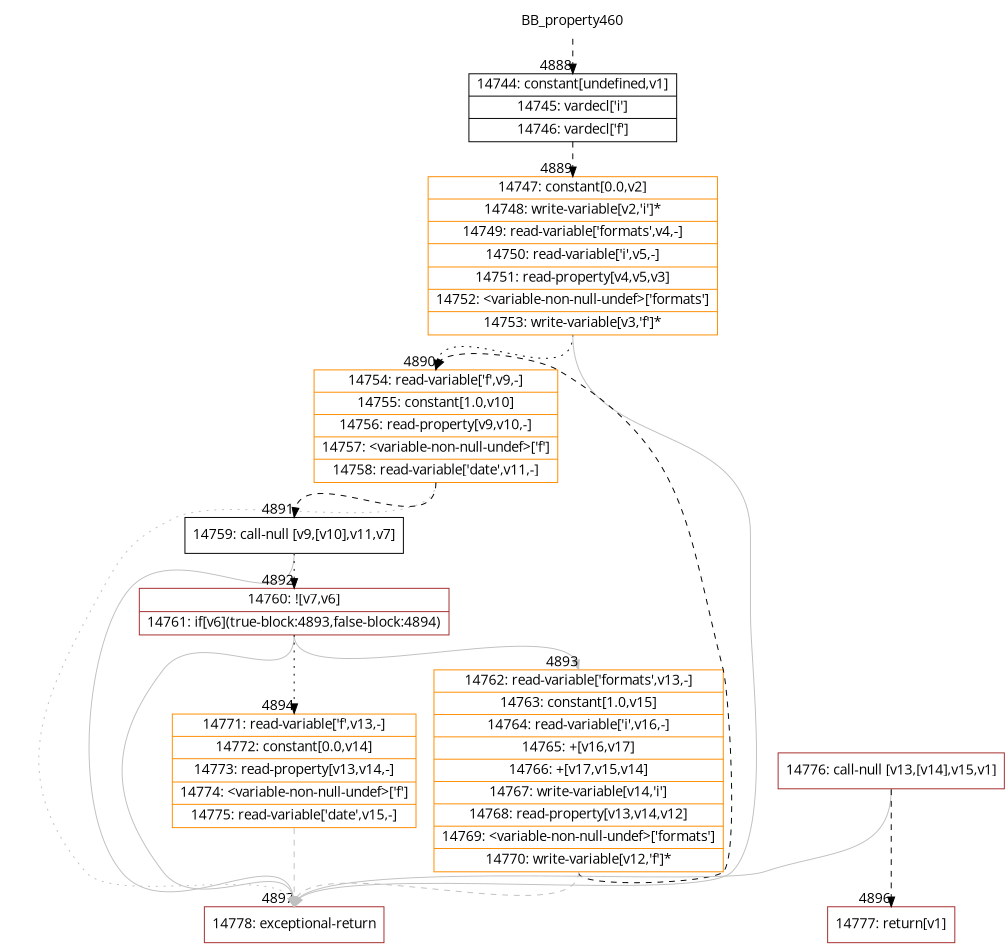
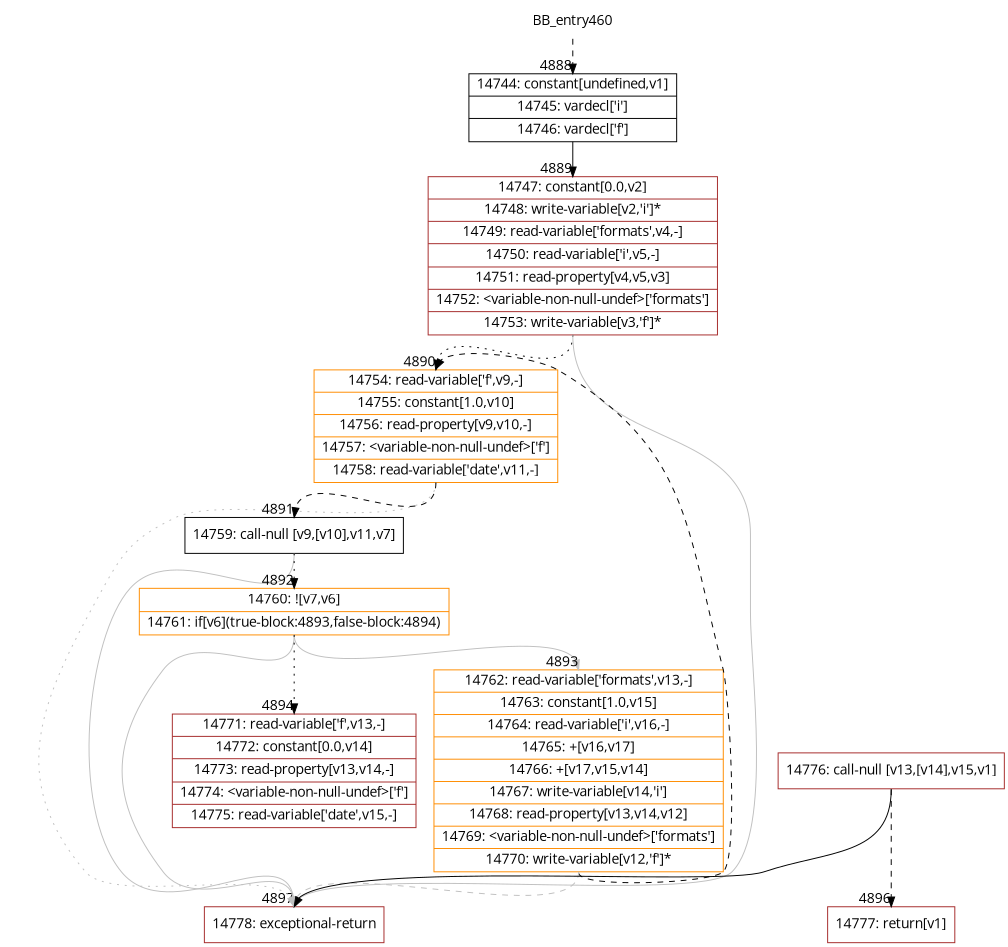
(573, 21) -> (573, 21)
(573, 154) -> (573, 154)
(573, 256) -> (573, 256)
(294, 612) -> (294, 612)
(294, 771) -> (294, 771)
(294, 862) -> none
(629, 877) -> (629, 877)
